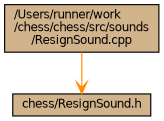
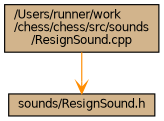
(82, 105) -> (82, 105)
